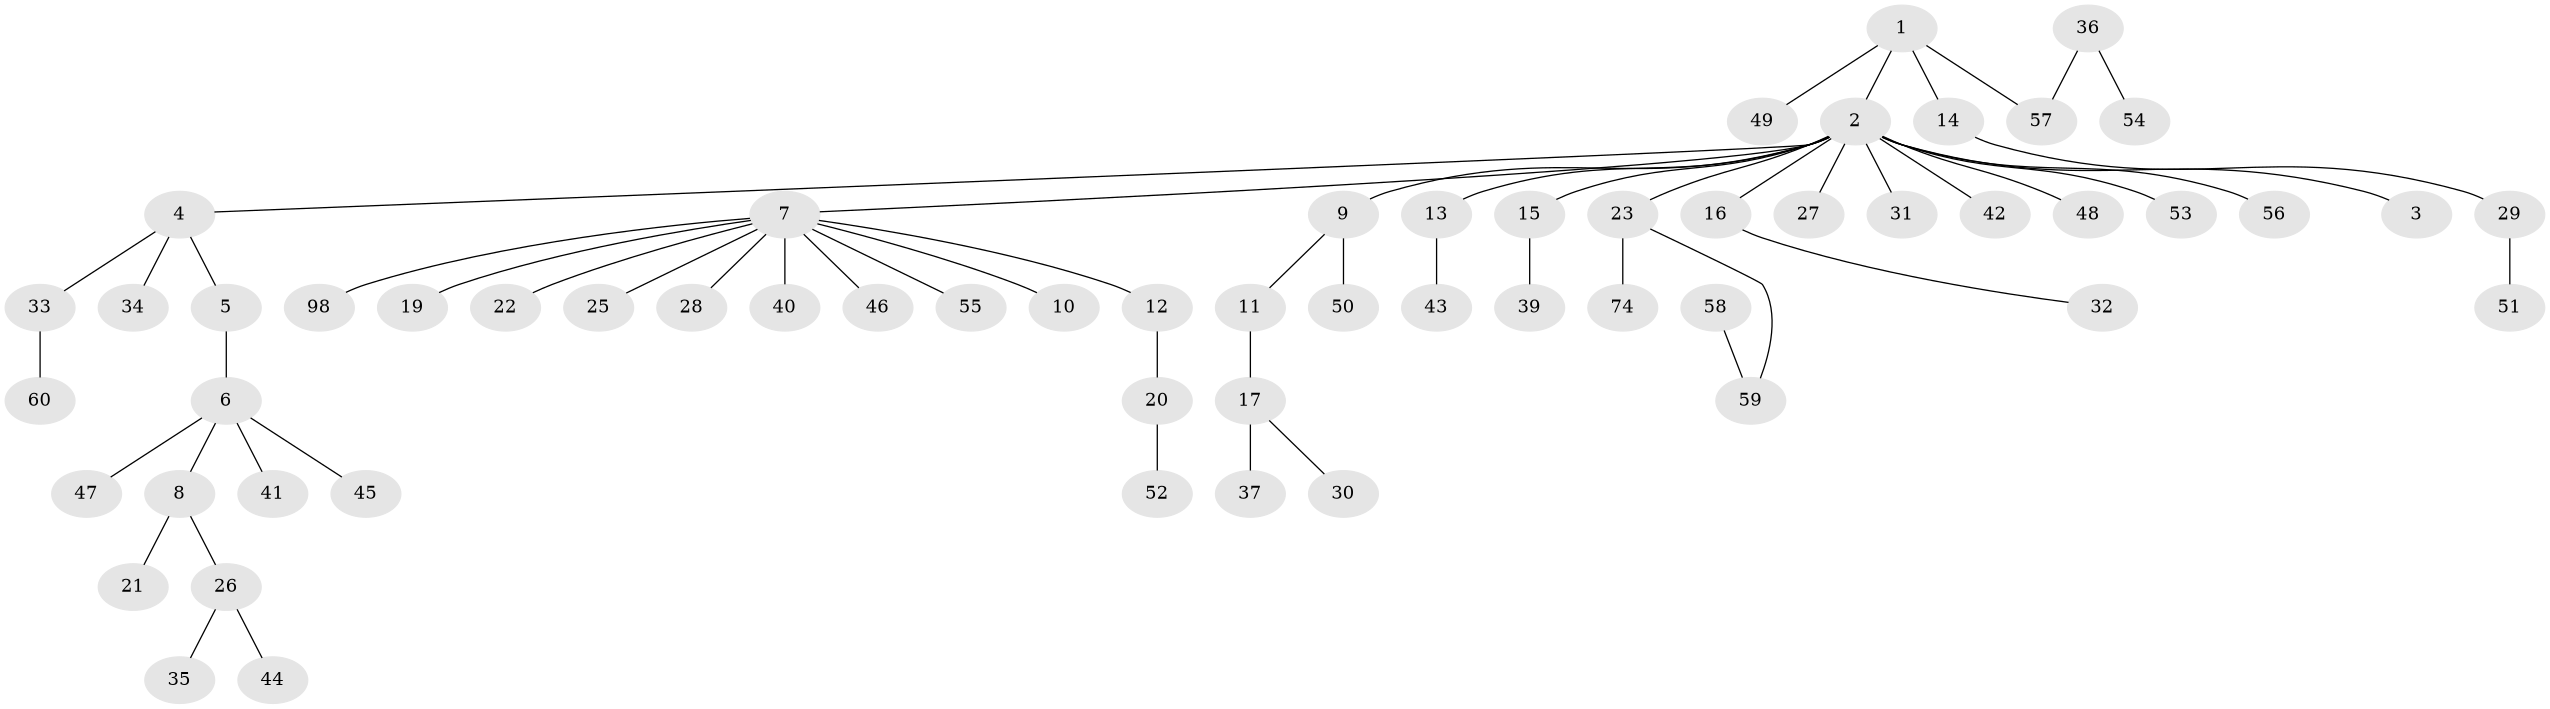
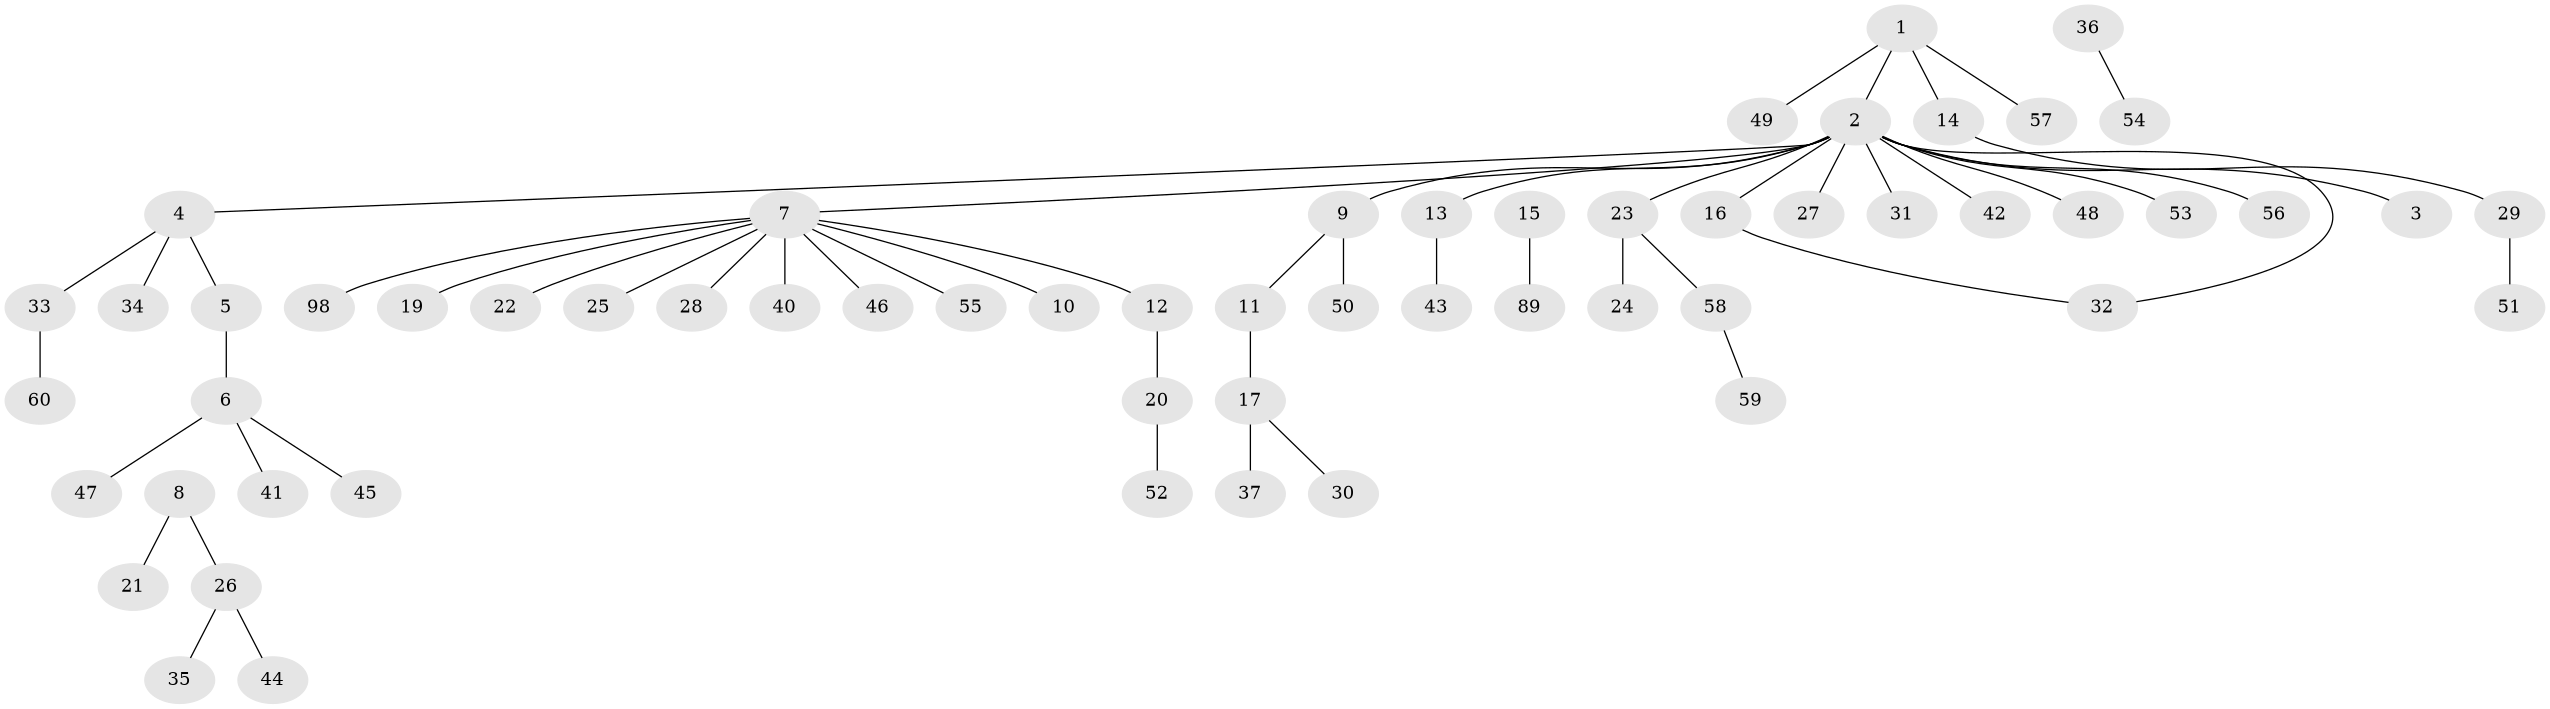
(2065, 75) -> none
(1630, 177) -> (2230, 157)
(1750, 278) -> (1669, 261)
(1530, 308) -> (1530, 308)
(1623, 308) -> (1623, 308)
(203, 447) -> none
